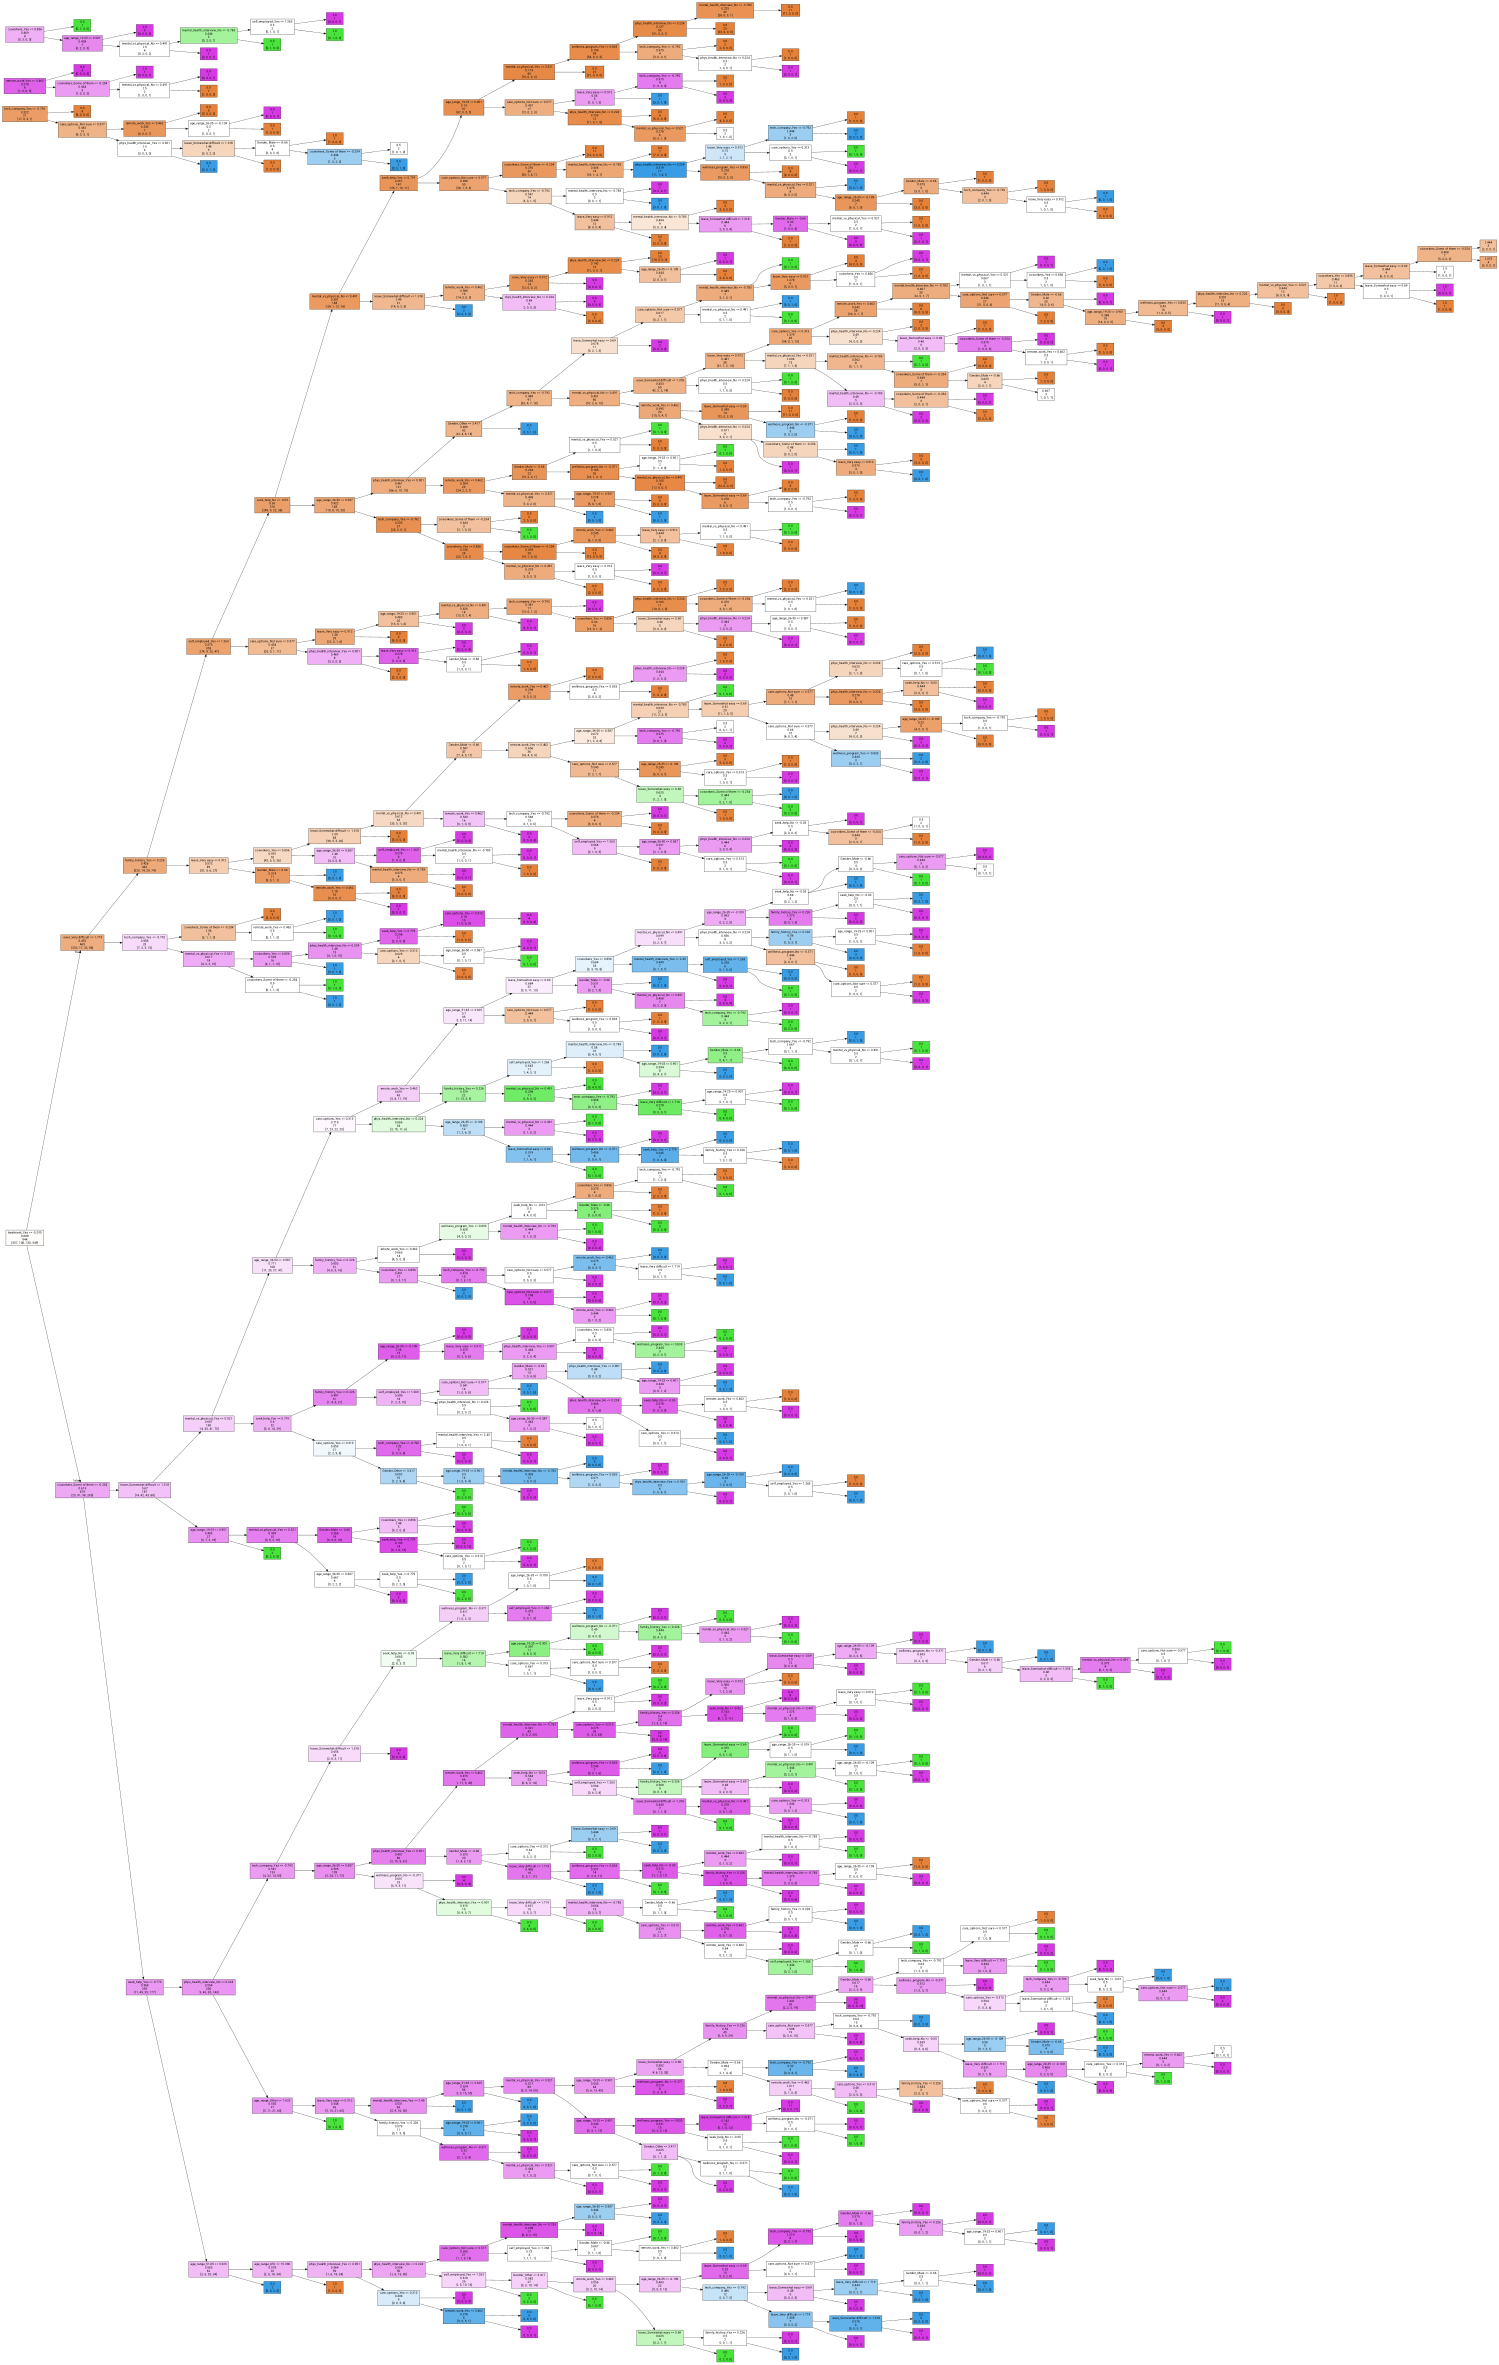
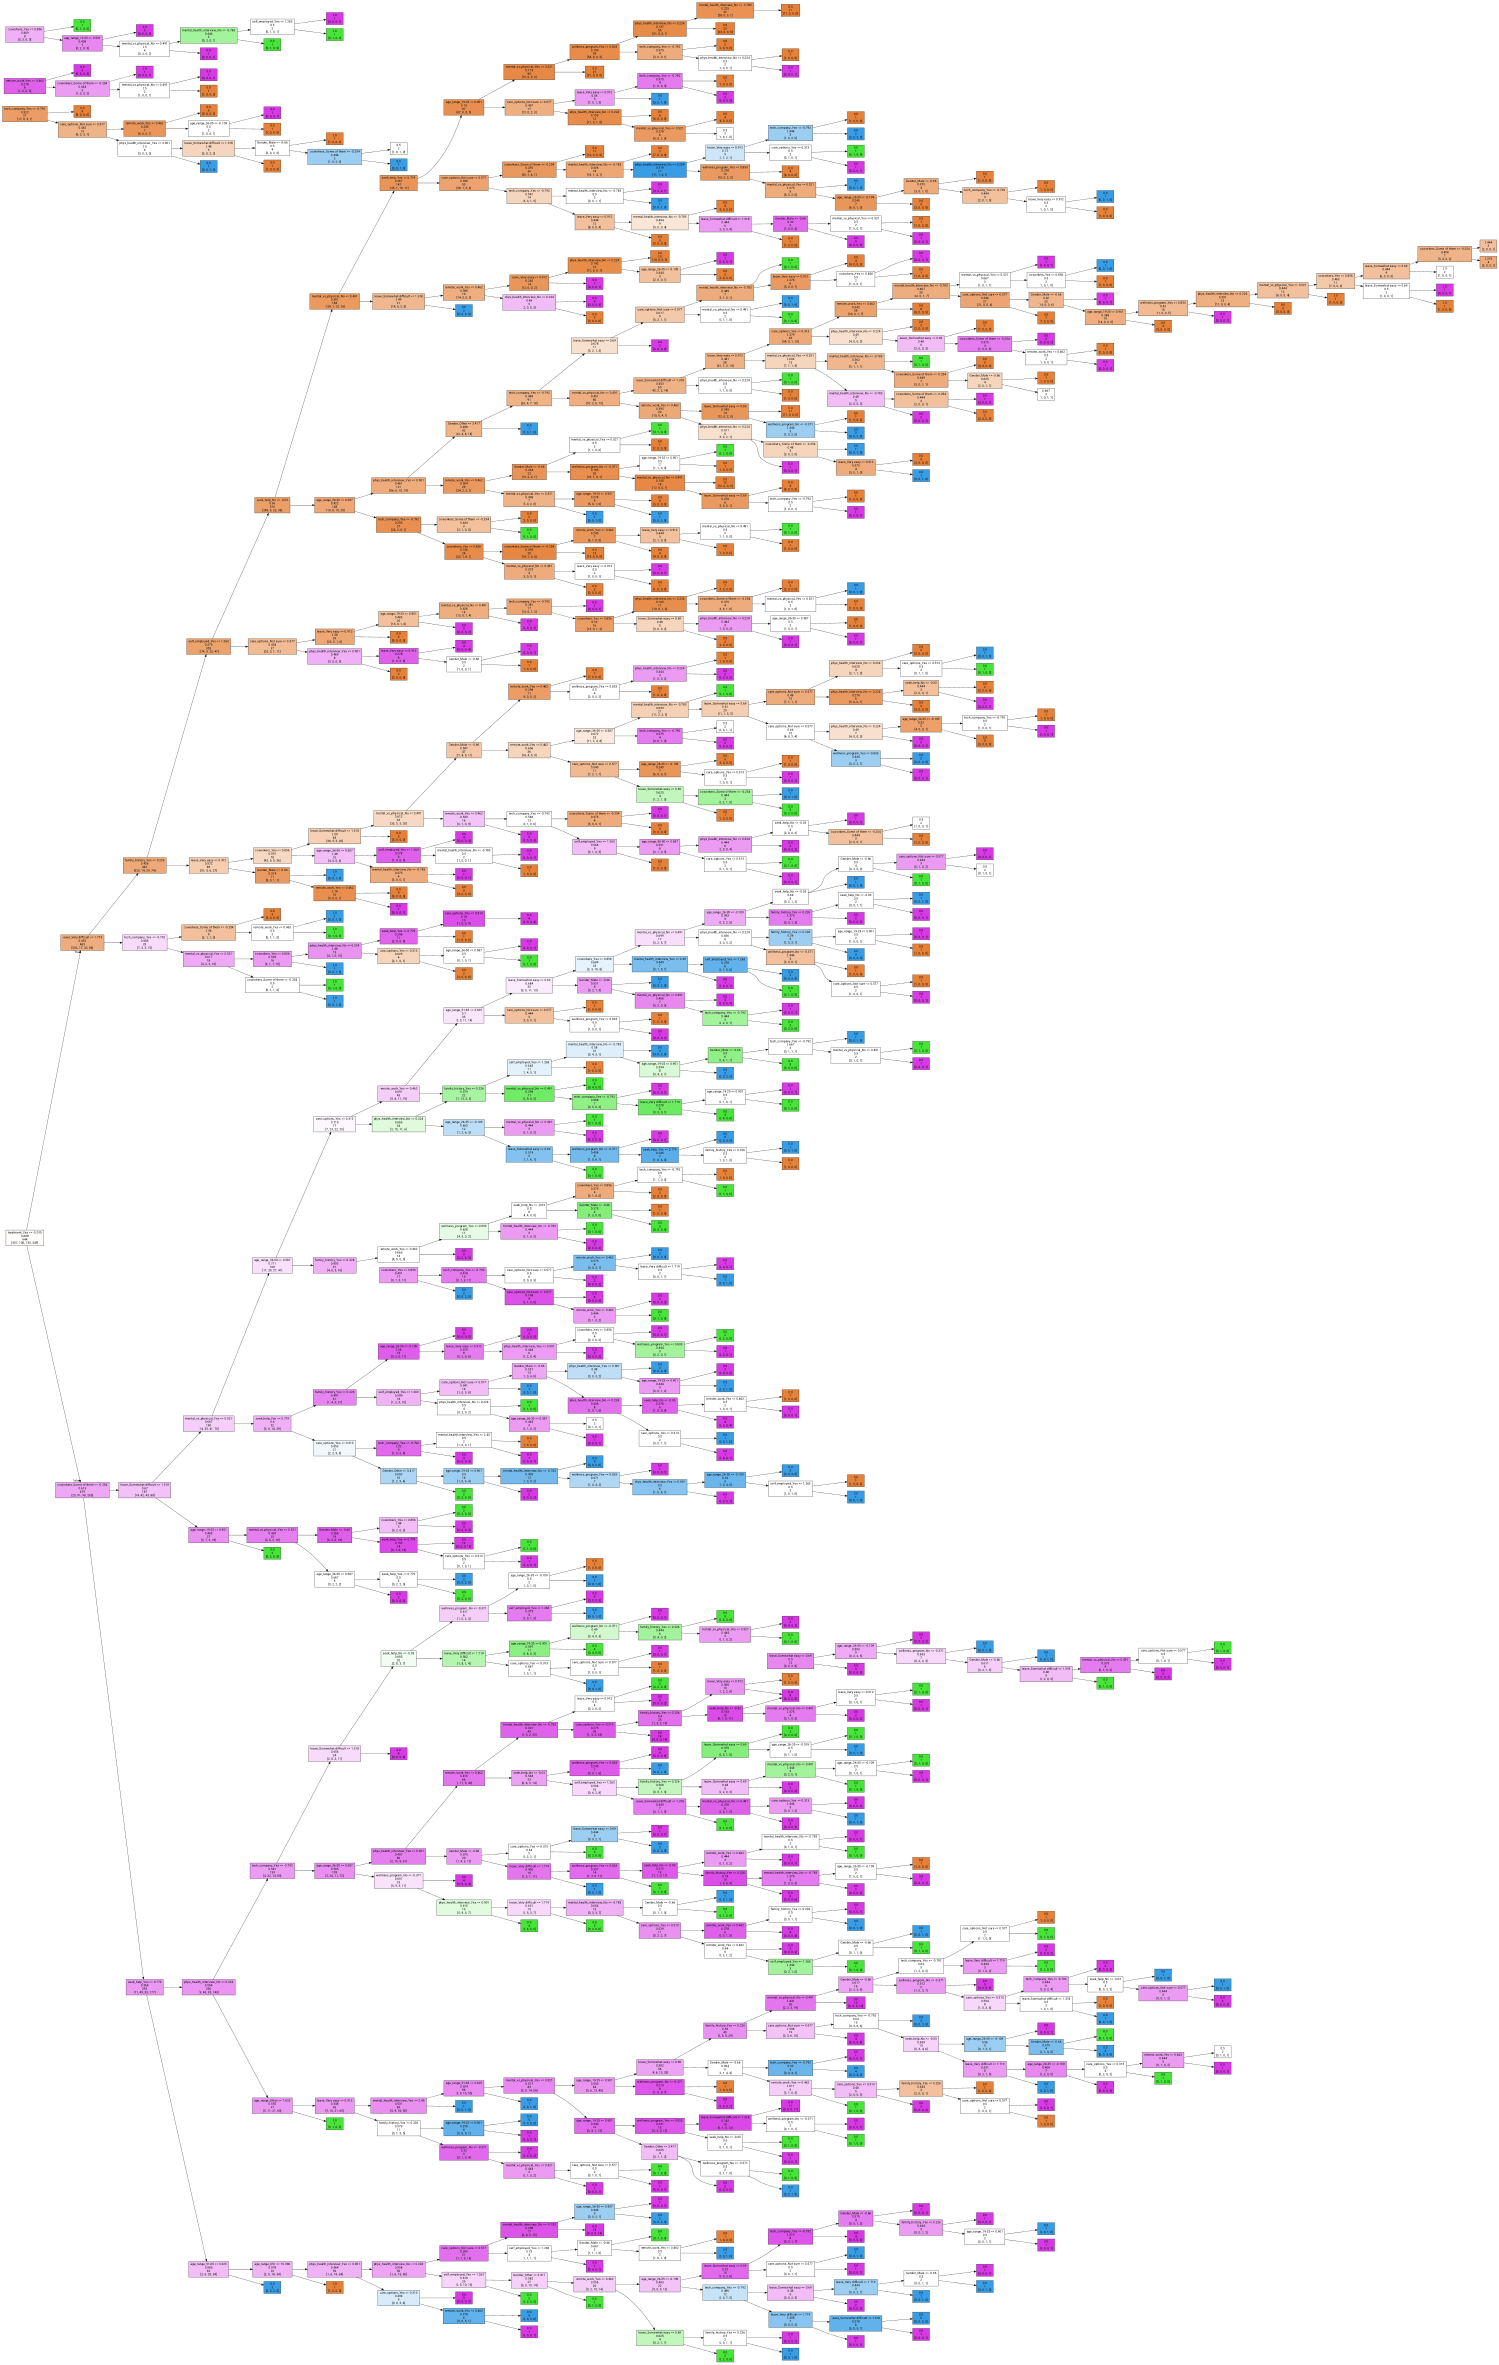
(367, 1270) -> none
(755, 1674) -> (762, 1692)
